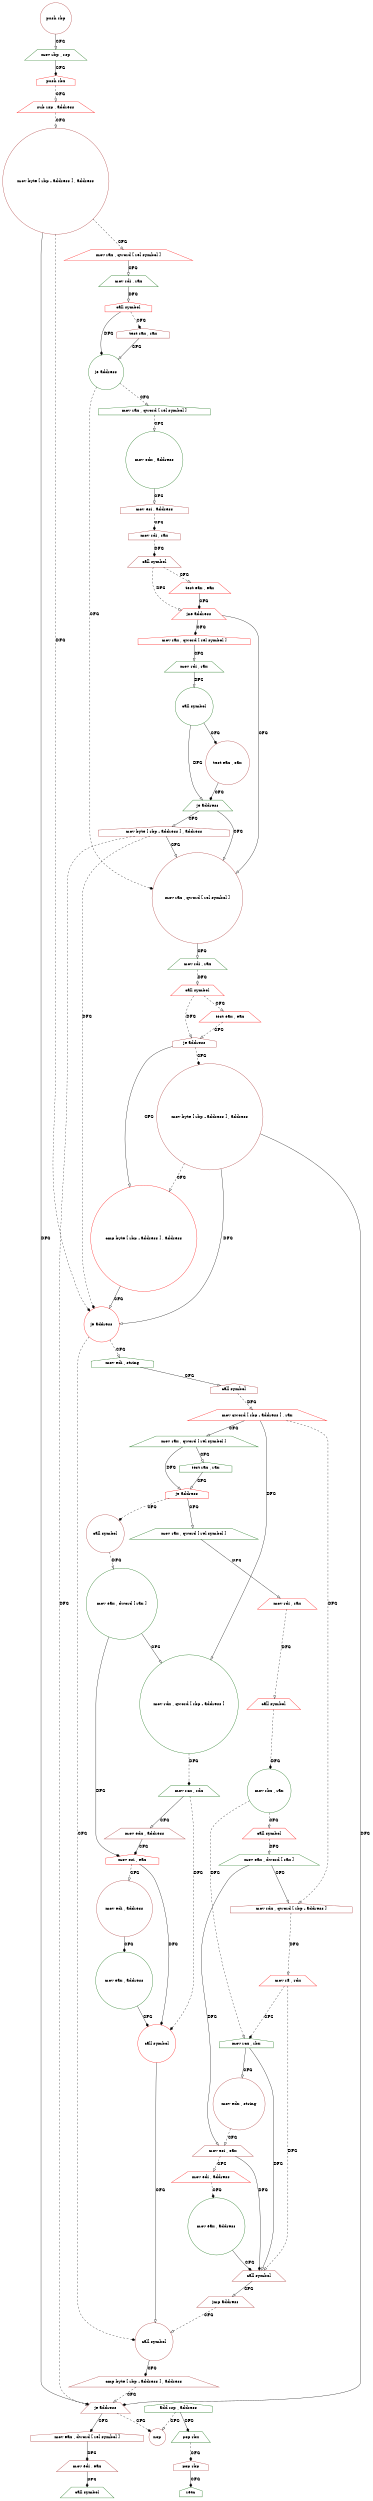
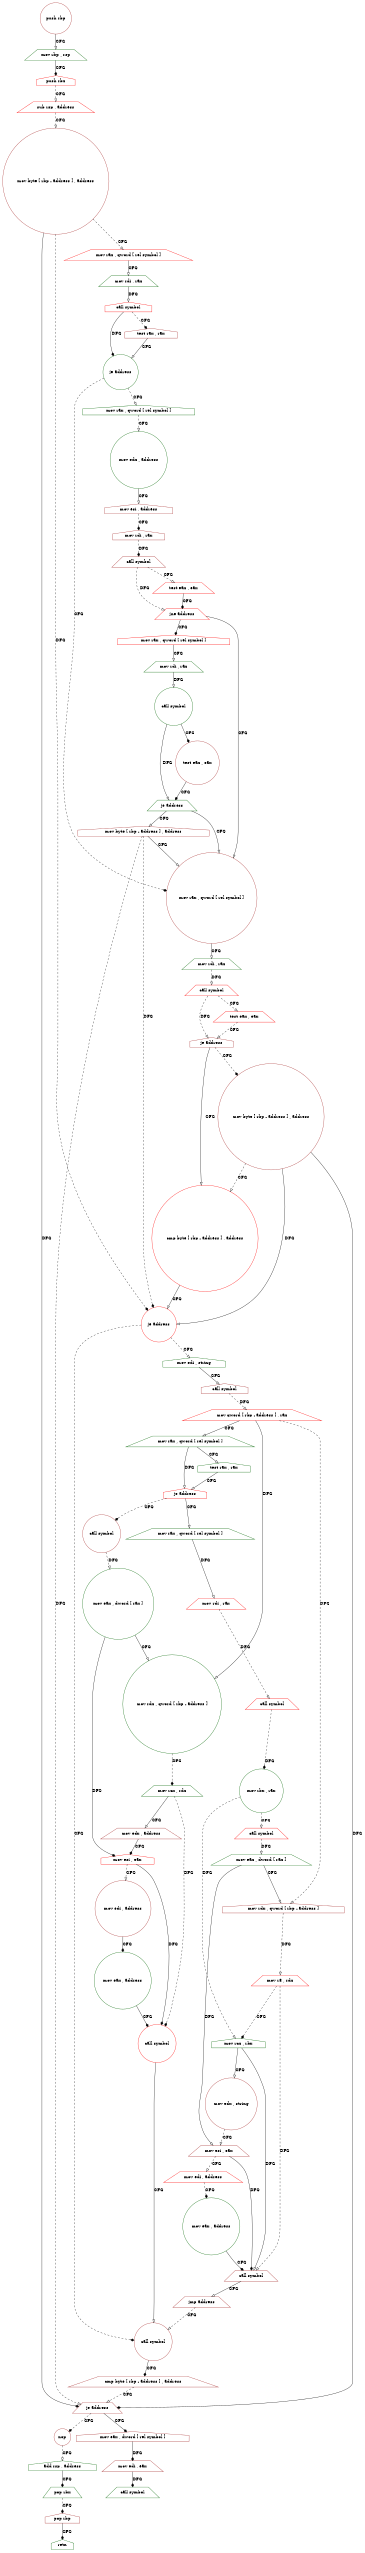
(170, 2420) -> (62, 2452)
